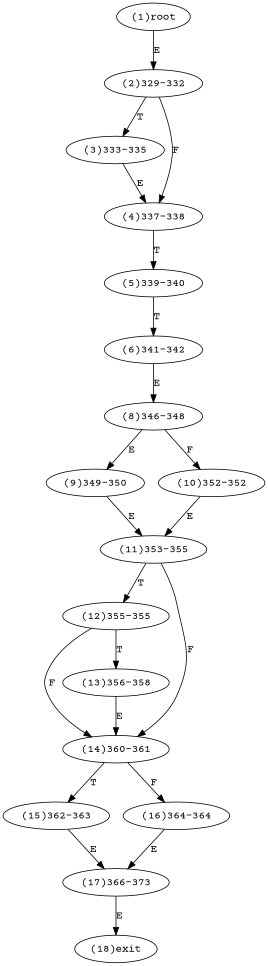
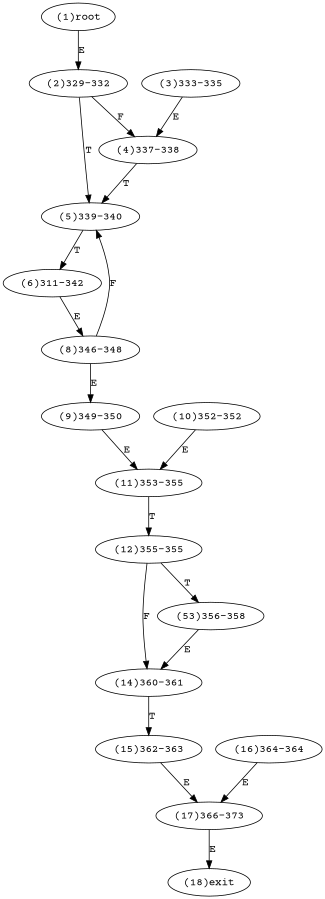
(136, 113) -> (84, 146)
(153, 350) -> (52, 283)
(180, 447) -> (109, 287)
(186, 653) -> none
(116, 683) -> (211, 616)
(144, 780) -> none
